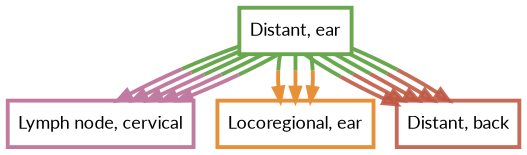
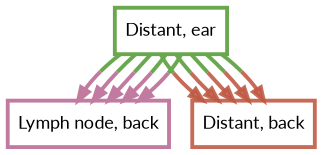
(101, 124) -> (88, 124)
(295, 124) -> none
